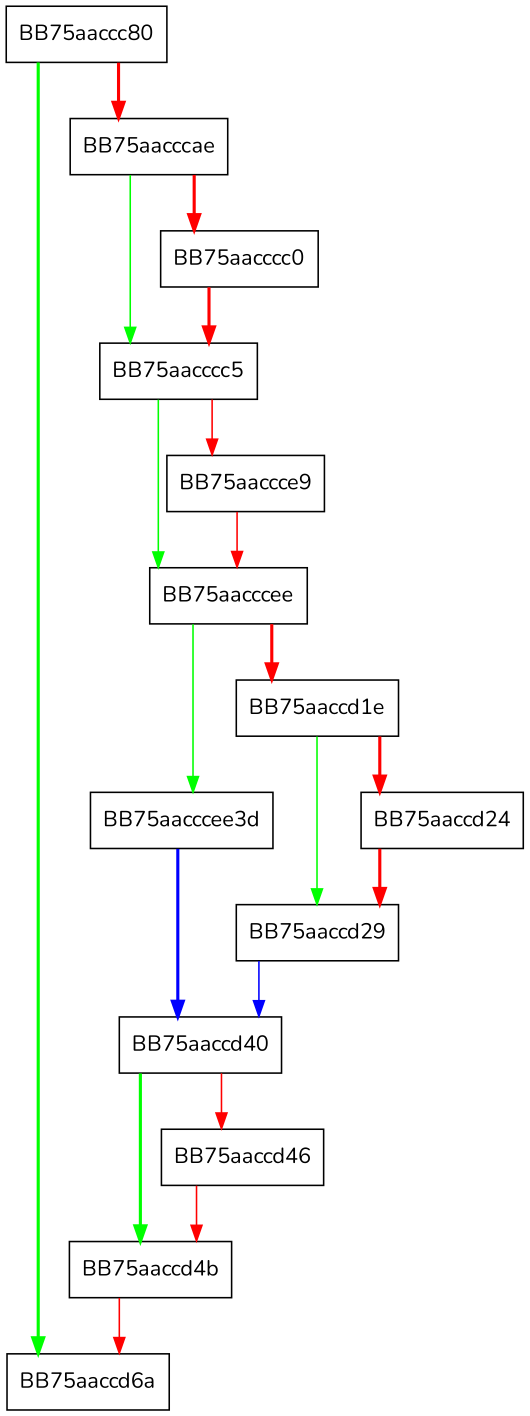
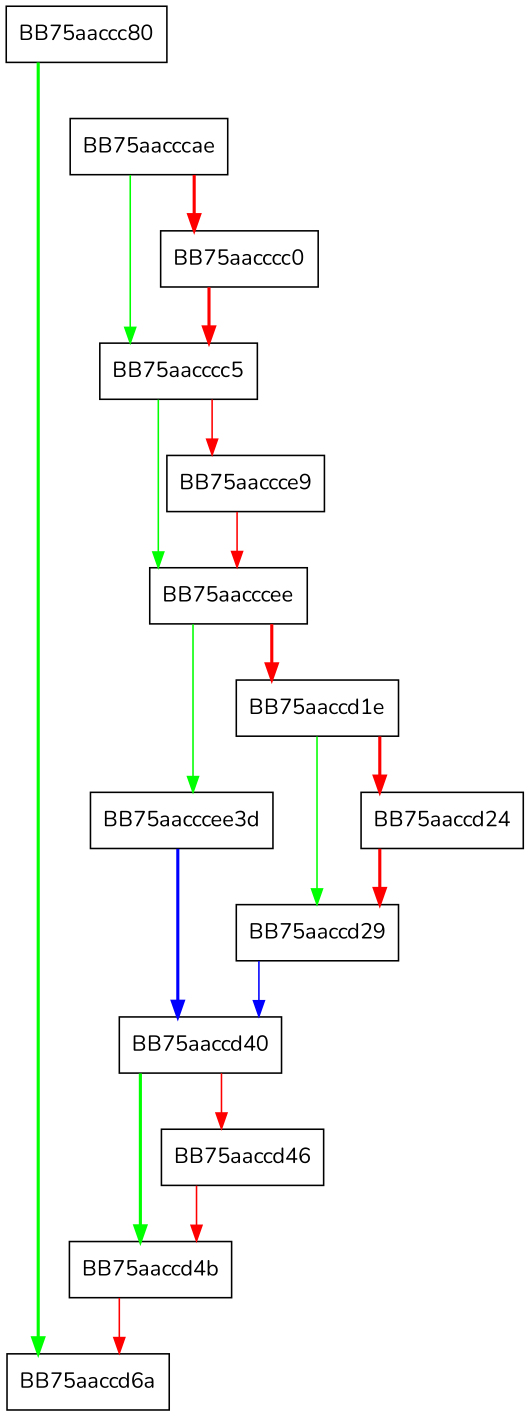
(119, 82) -> none
